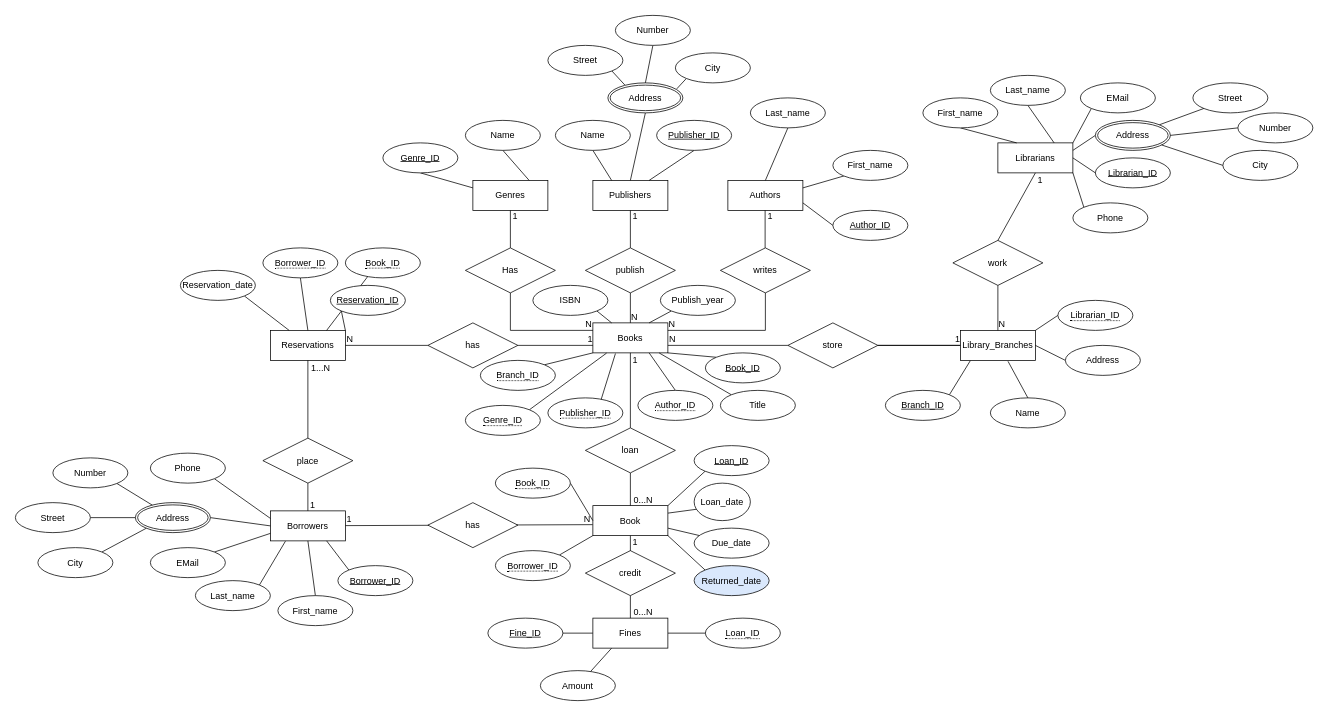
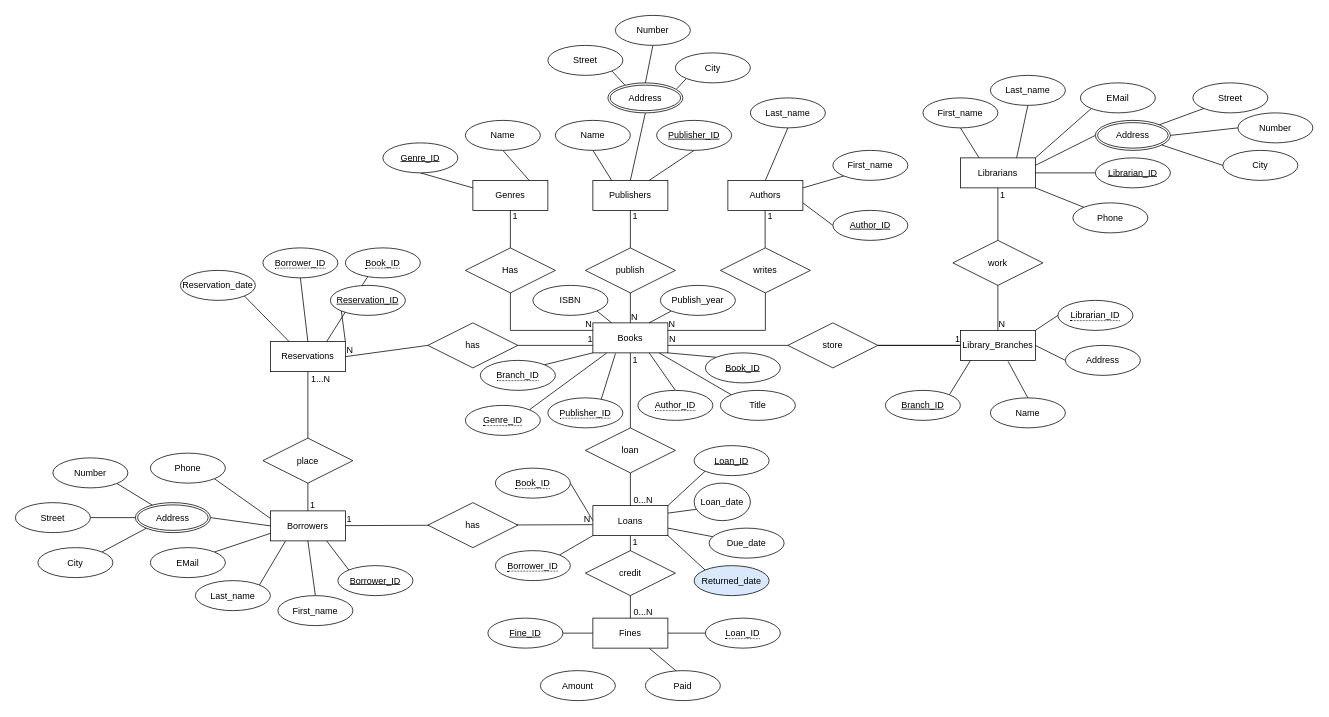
(1035, 158) -> (998, 173)
(308, 345) -> (308, 357)
(630, 521) -> (630, 521)
(732, 543) -> (747, 543)
(601, 659) -> none
none -> (662, 659)
none -> (683, 686)
